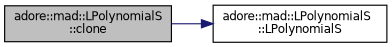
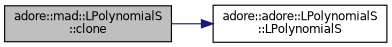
(300, 24) -> (300, 24)
